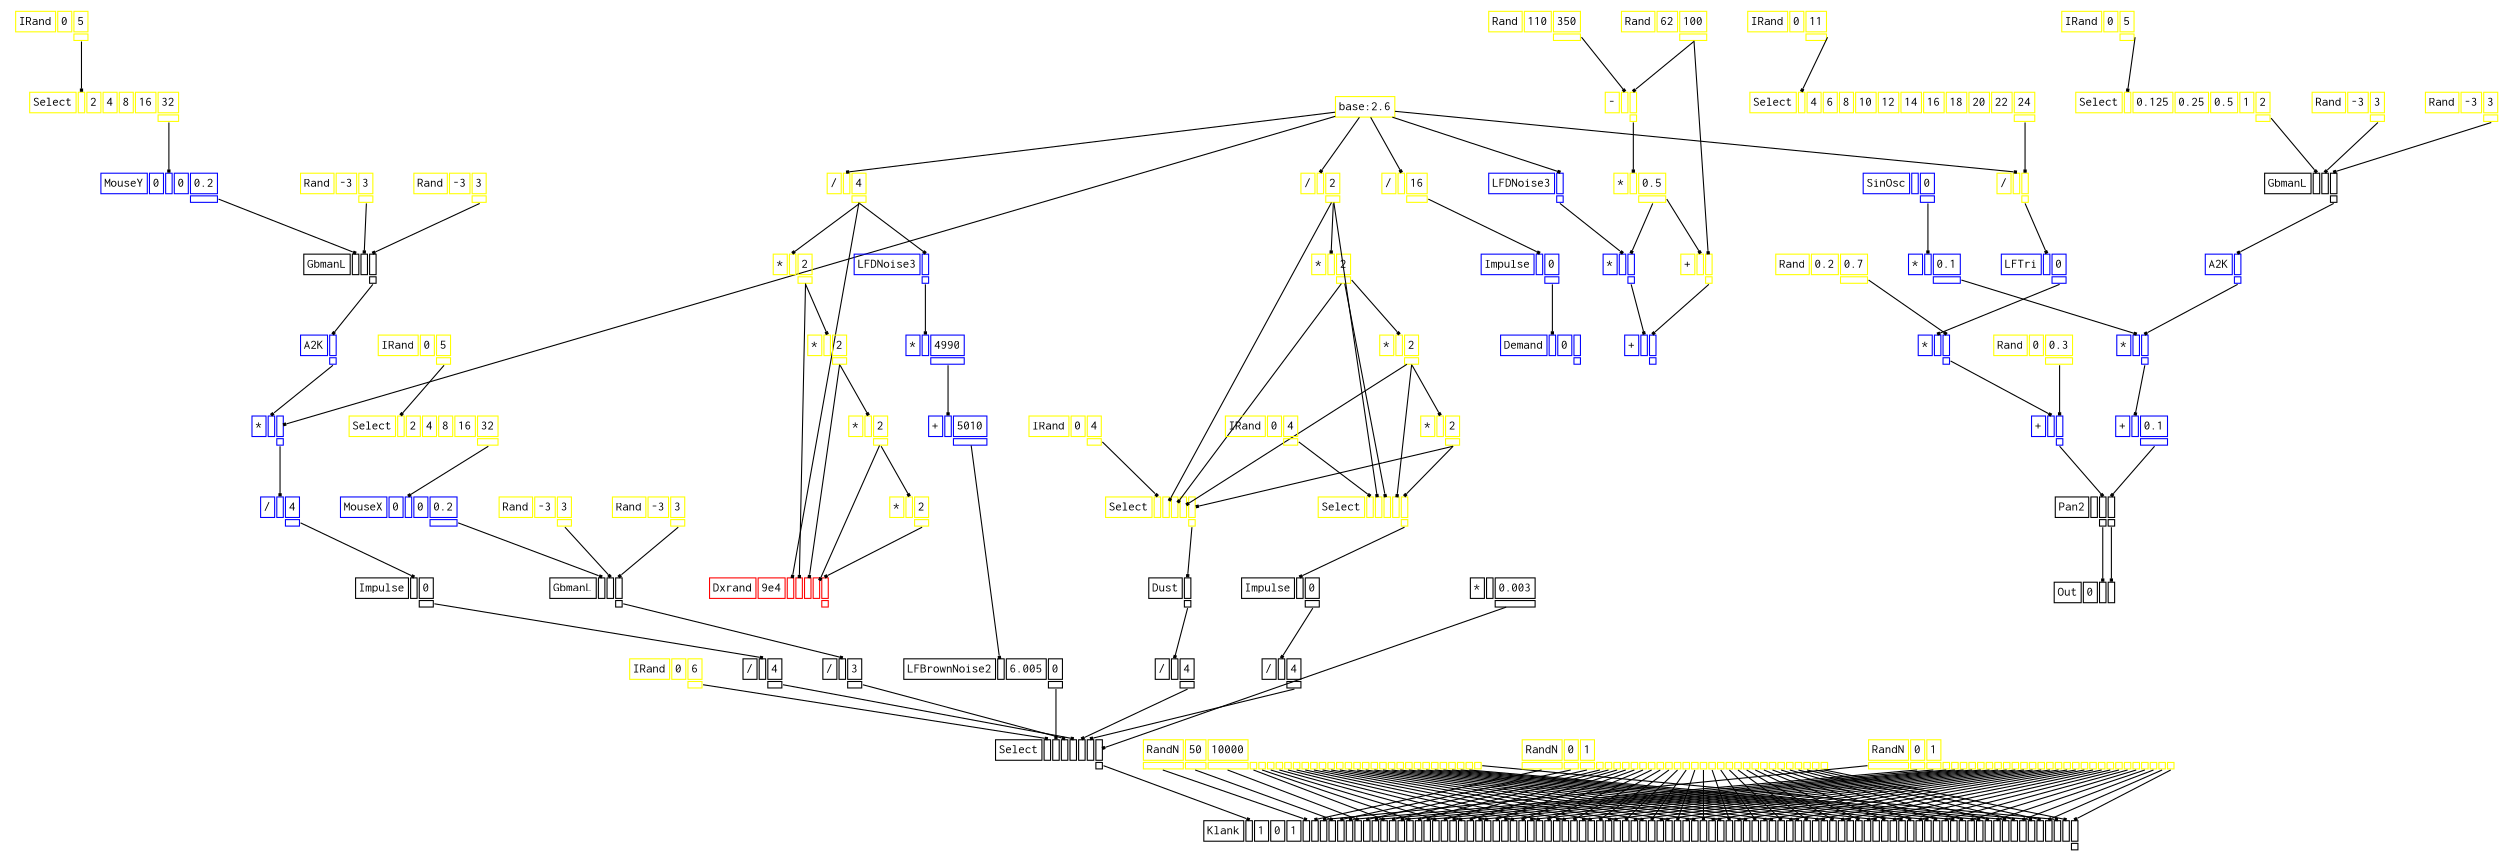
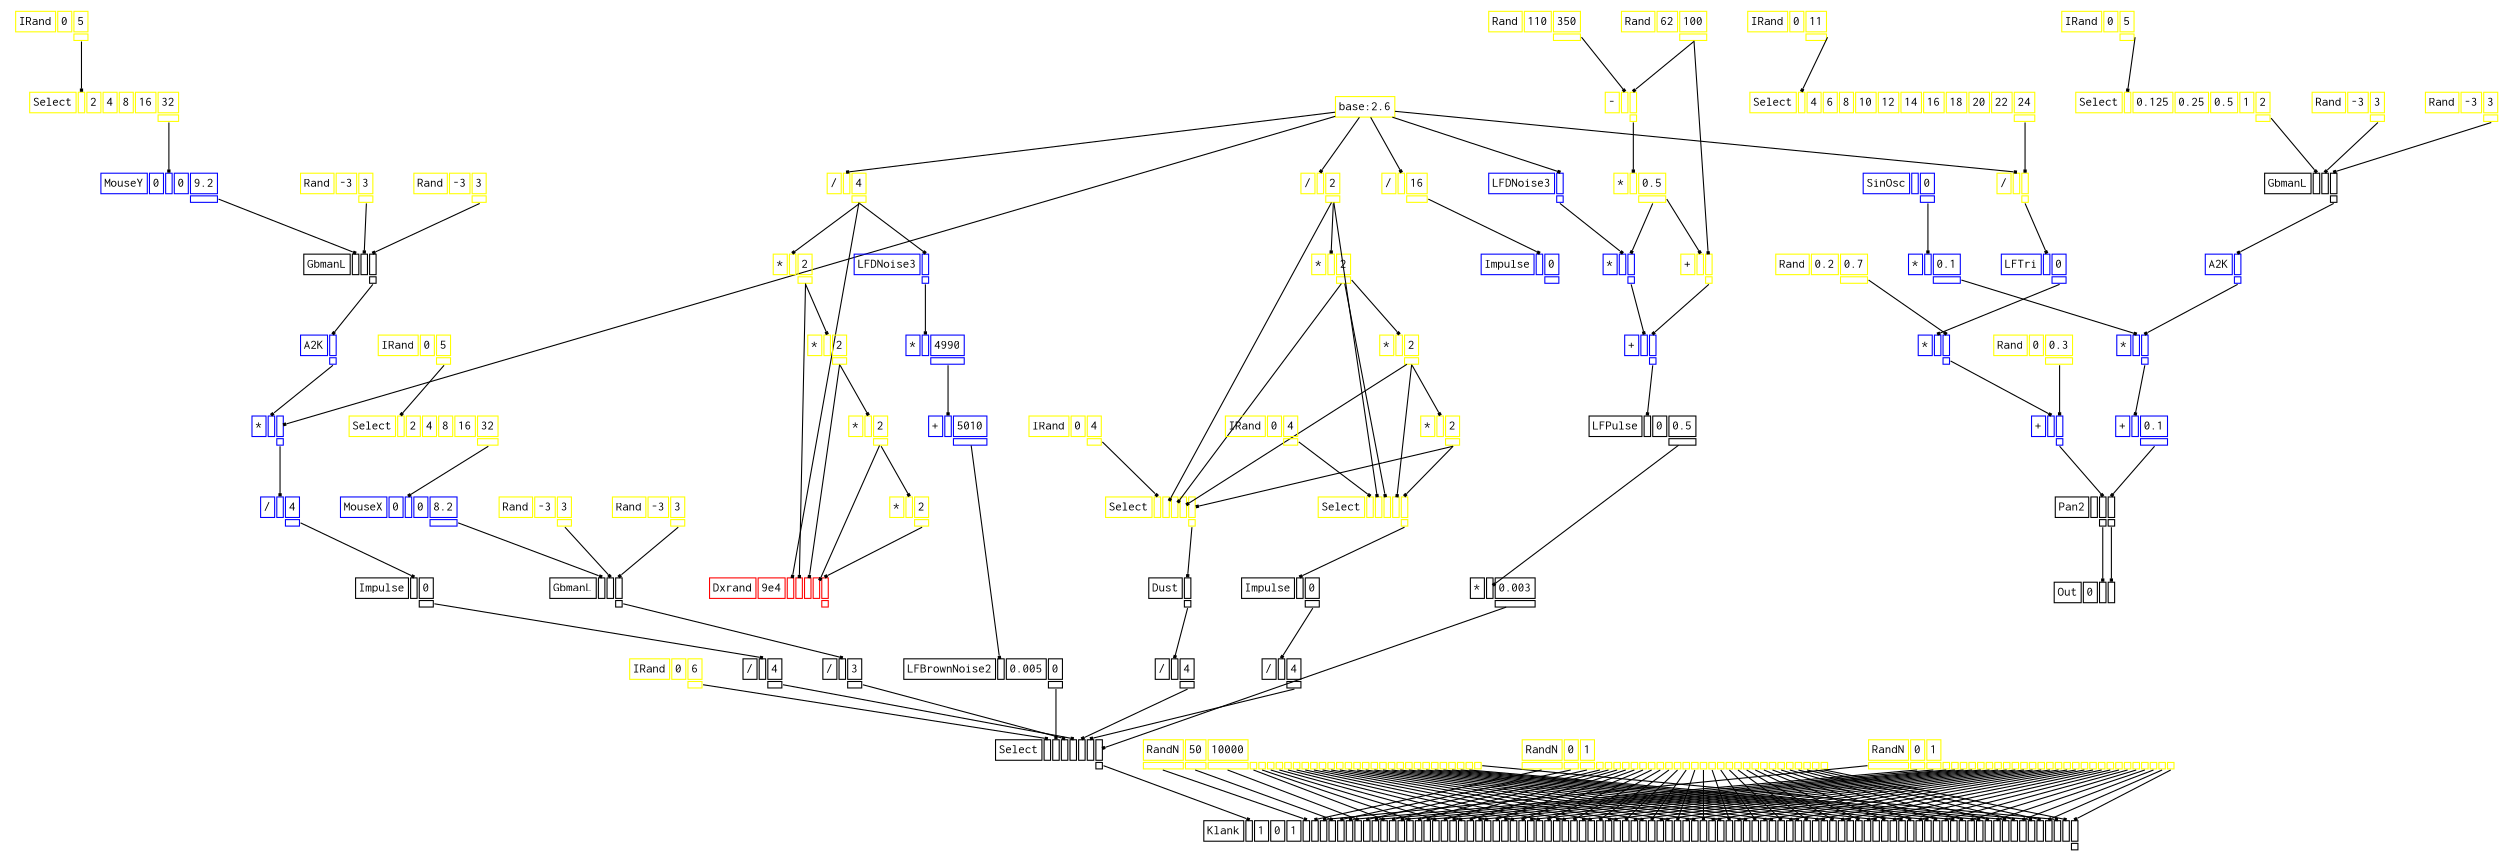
(204, 183) -> (204, 183)
(1541, 349) -> none
none -> (1642, 430)
(444, 507) -> (444, 507)
(1026, 669) -> (1026, 669)
